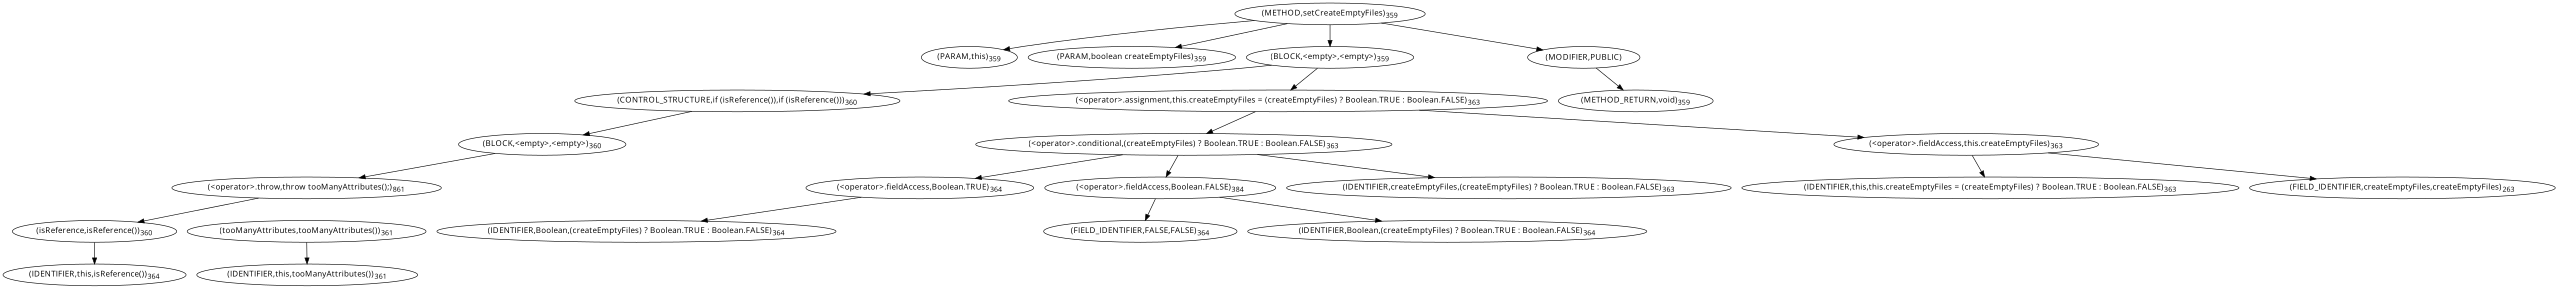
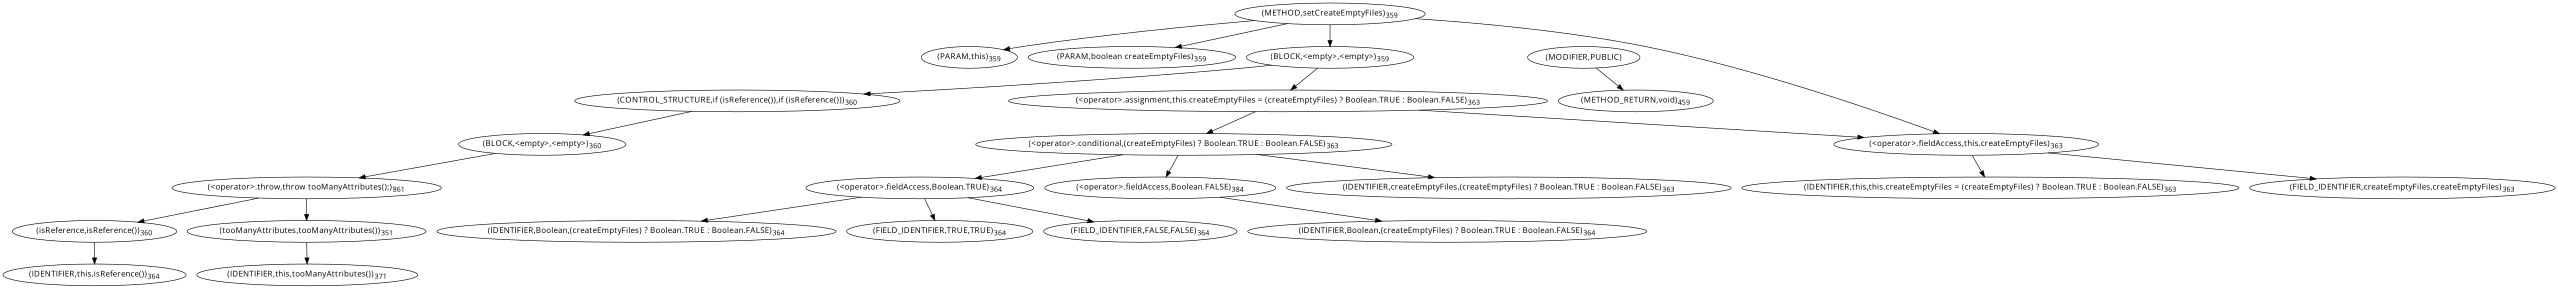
(1459, 36) -> (1679, 54)
(1684, 100) -> (1684, 100)
(2509, 187) -> (2509, 187)
none -> (307, 207)
(1152, 207) -> (1028, 209)
(387, 230) -> (387, 230)
none -> (940, 231)
(381, 274) -> (381, 274)
